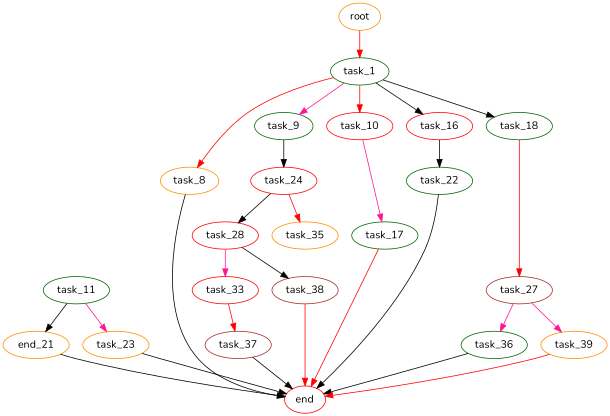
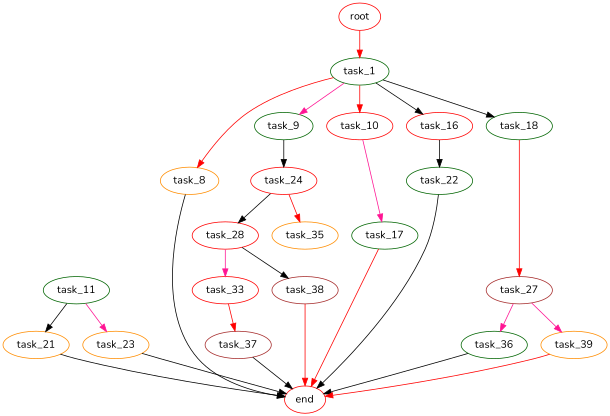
(360, 17) -> (360, 17)
(36, 345) -> (36, 345)
